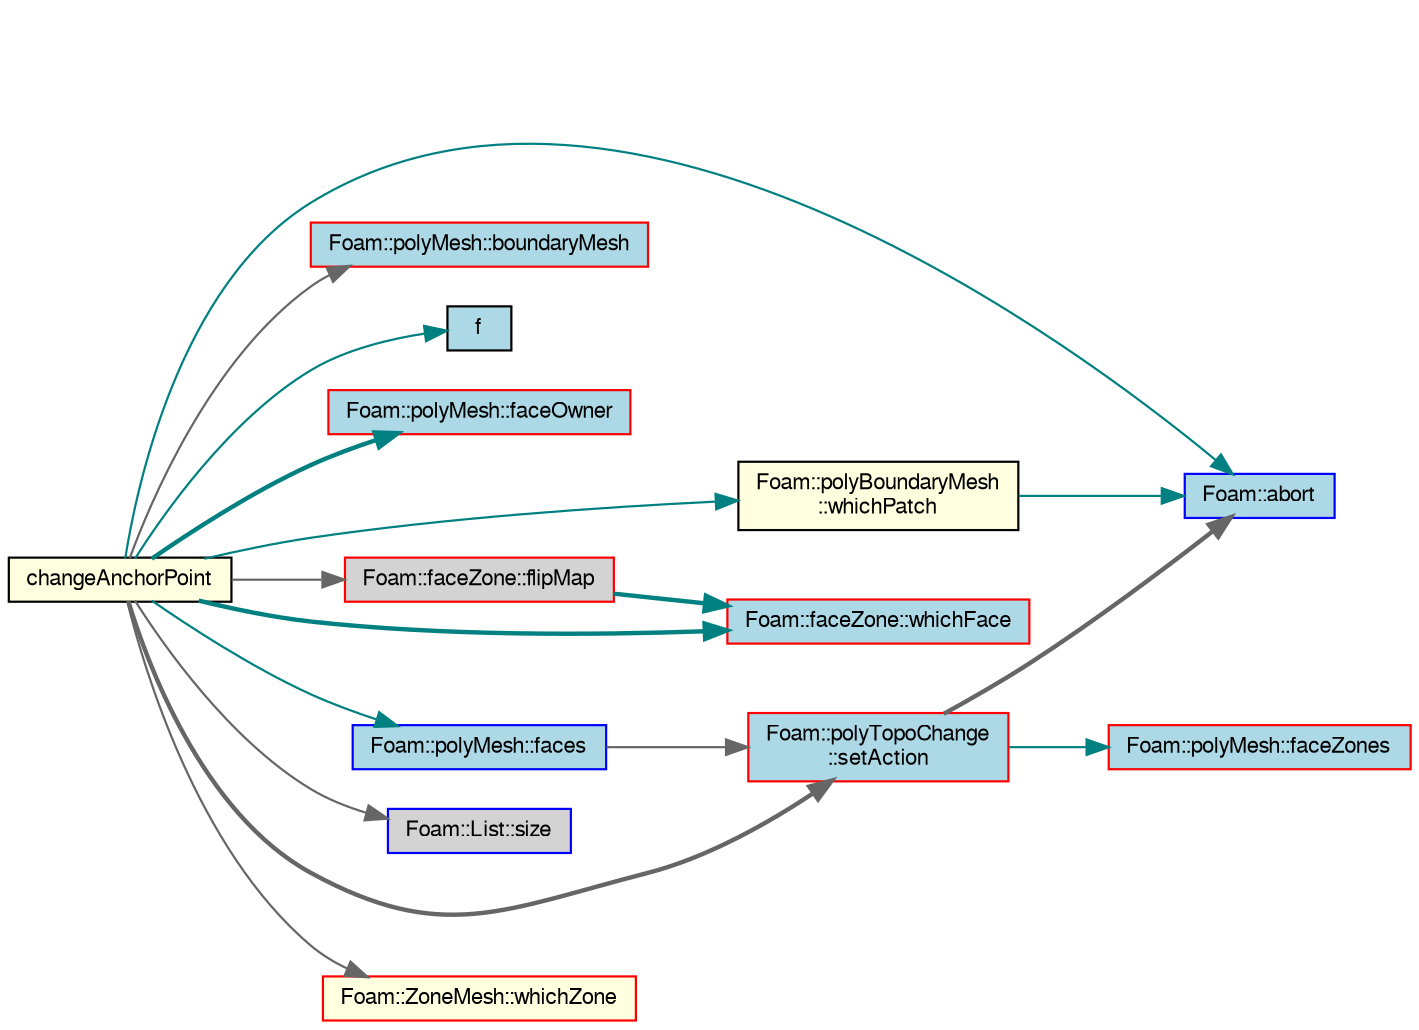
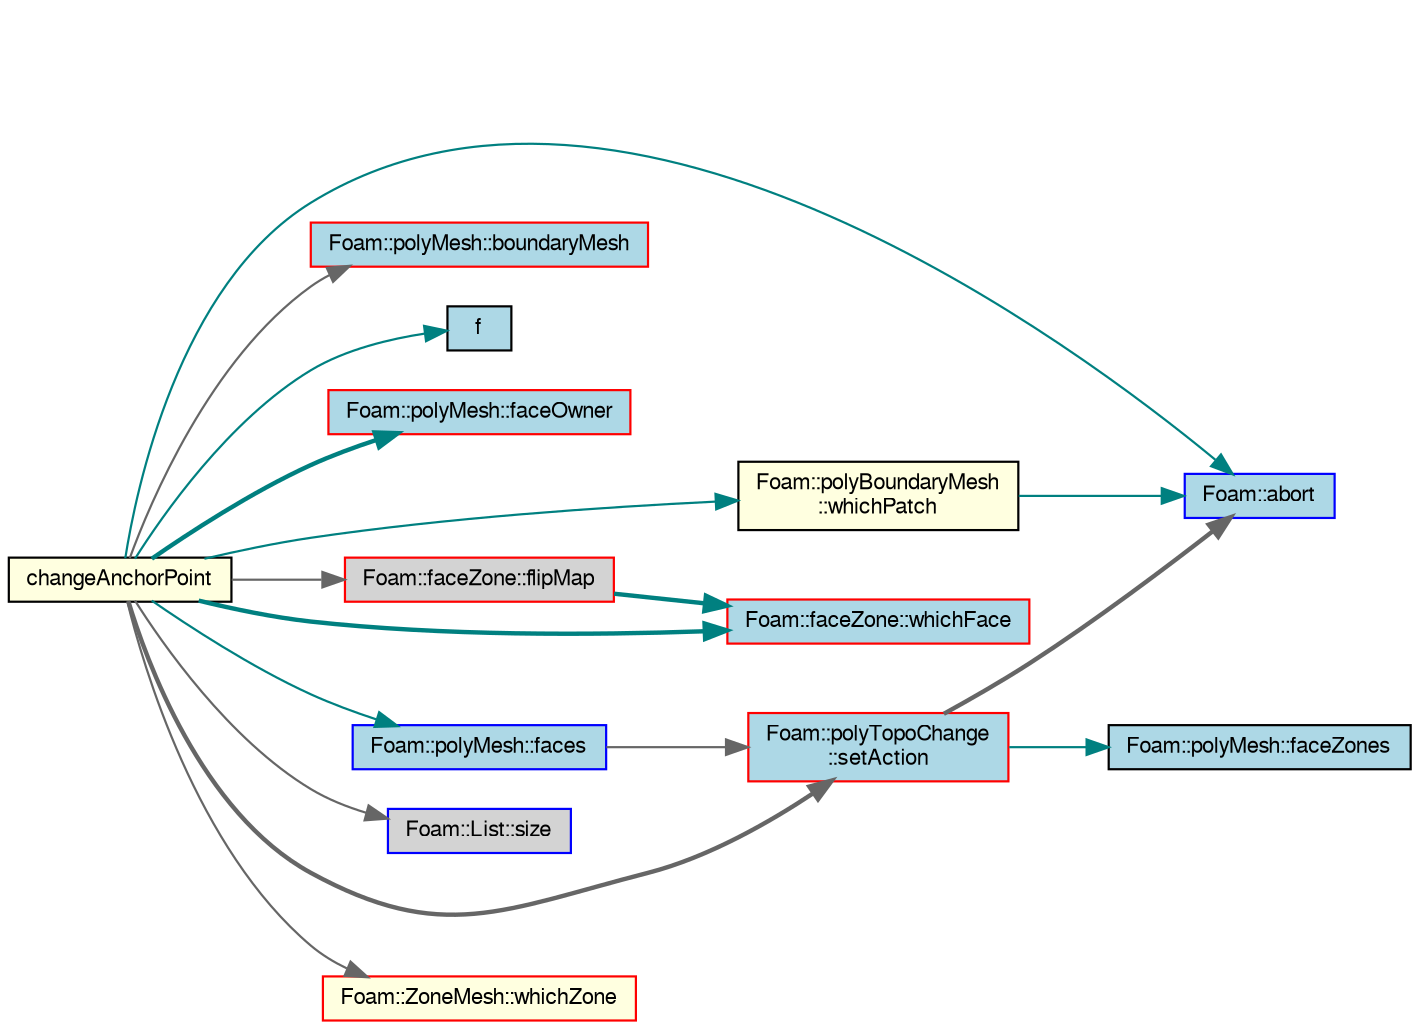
(1260, 747) -> (1260, 747)
